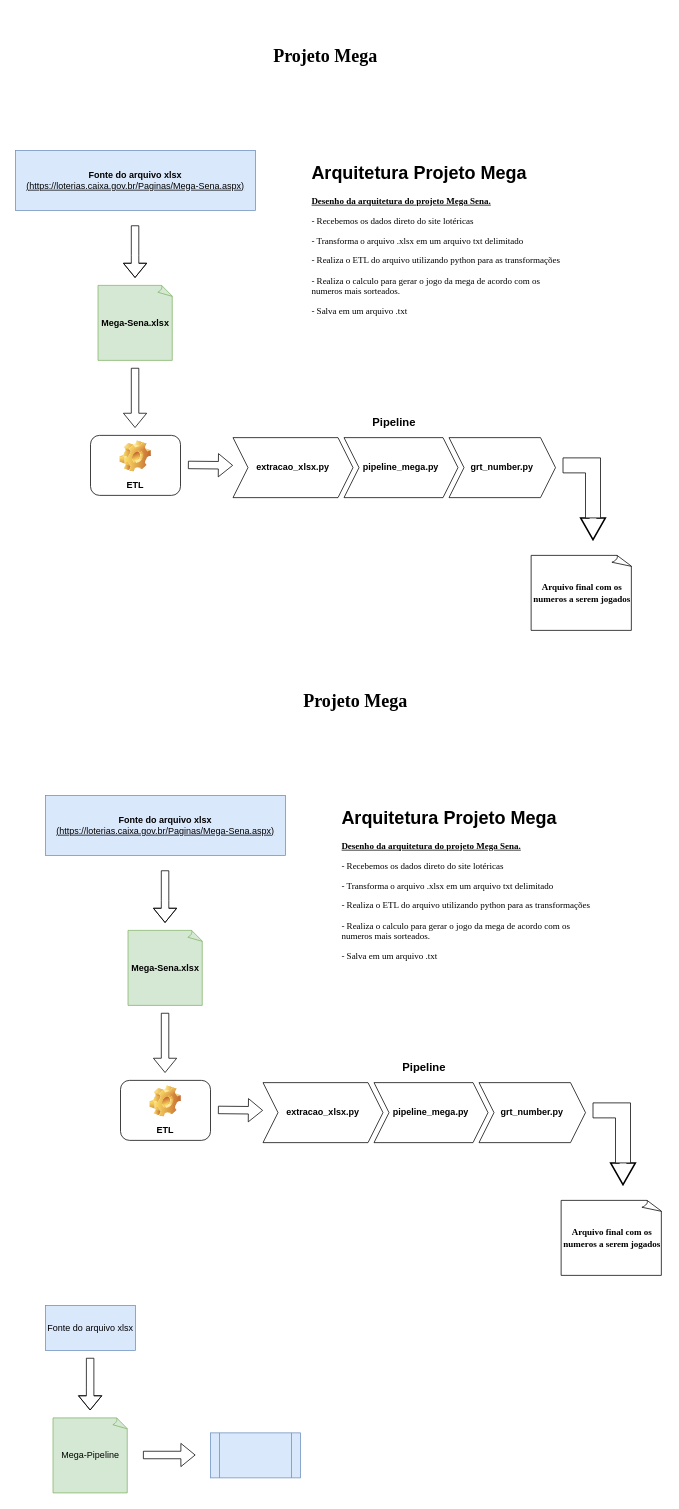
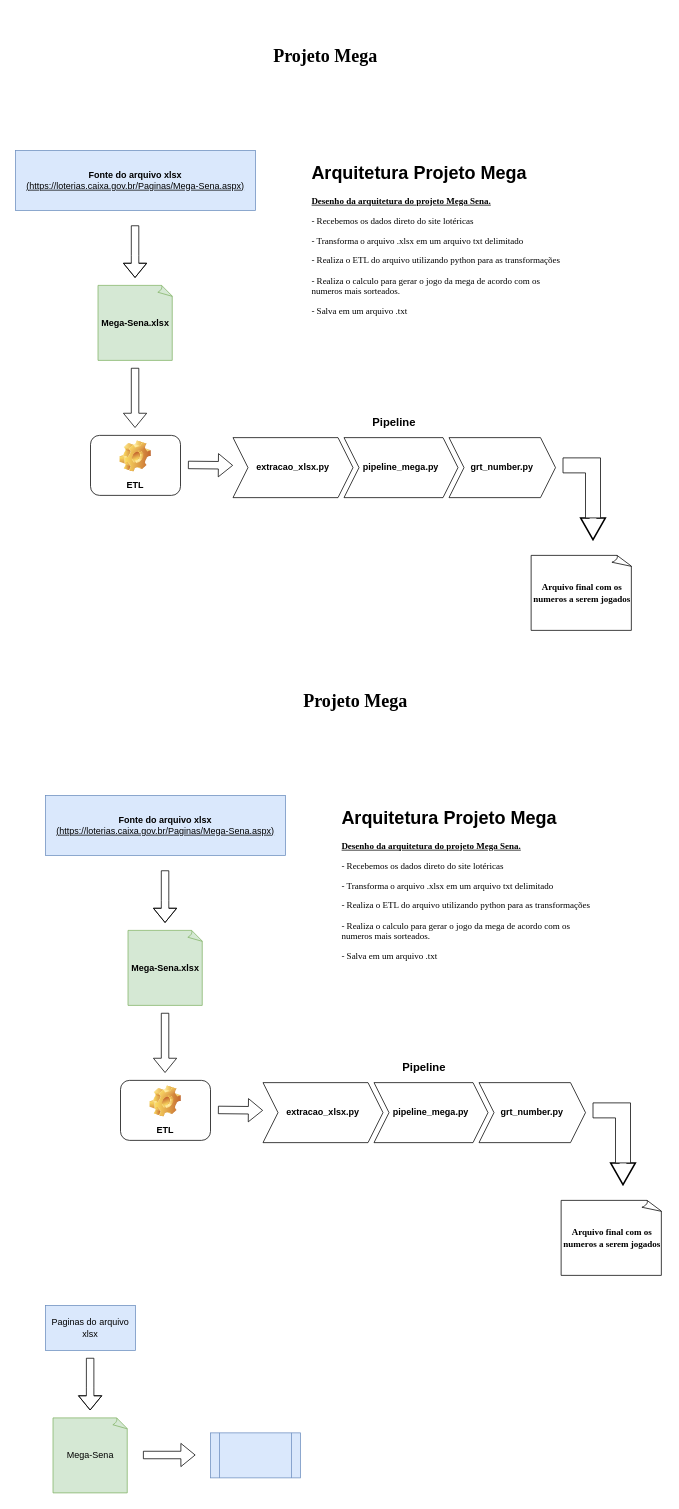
(90, 1328) -> (90, 1328)
(90, 1455) -> (90, 1455)
